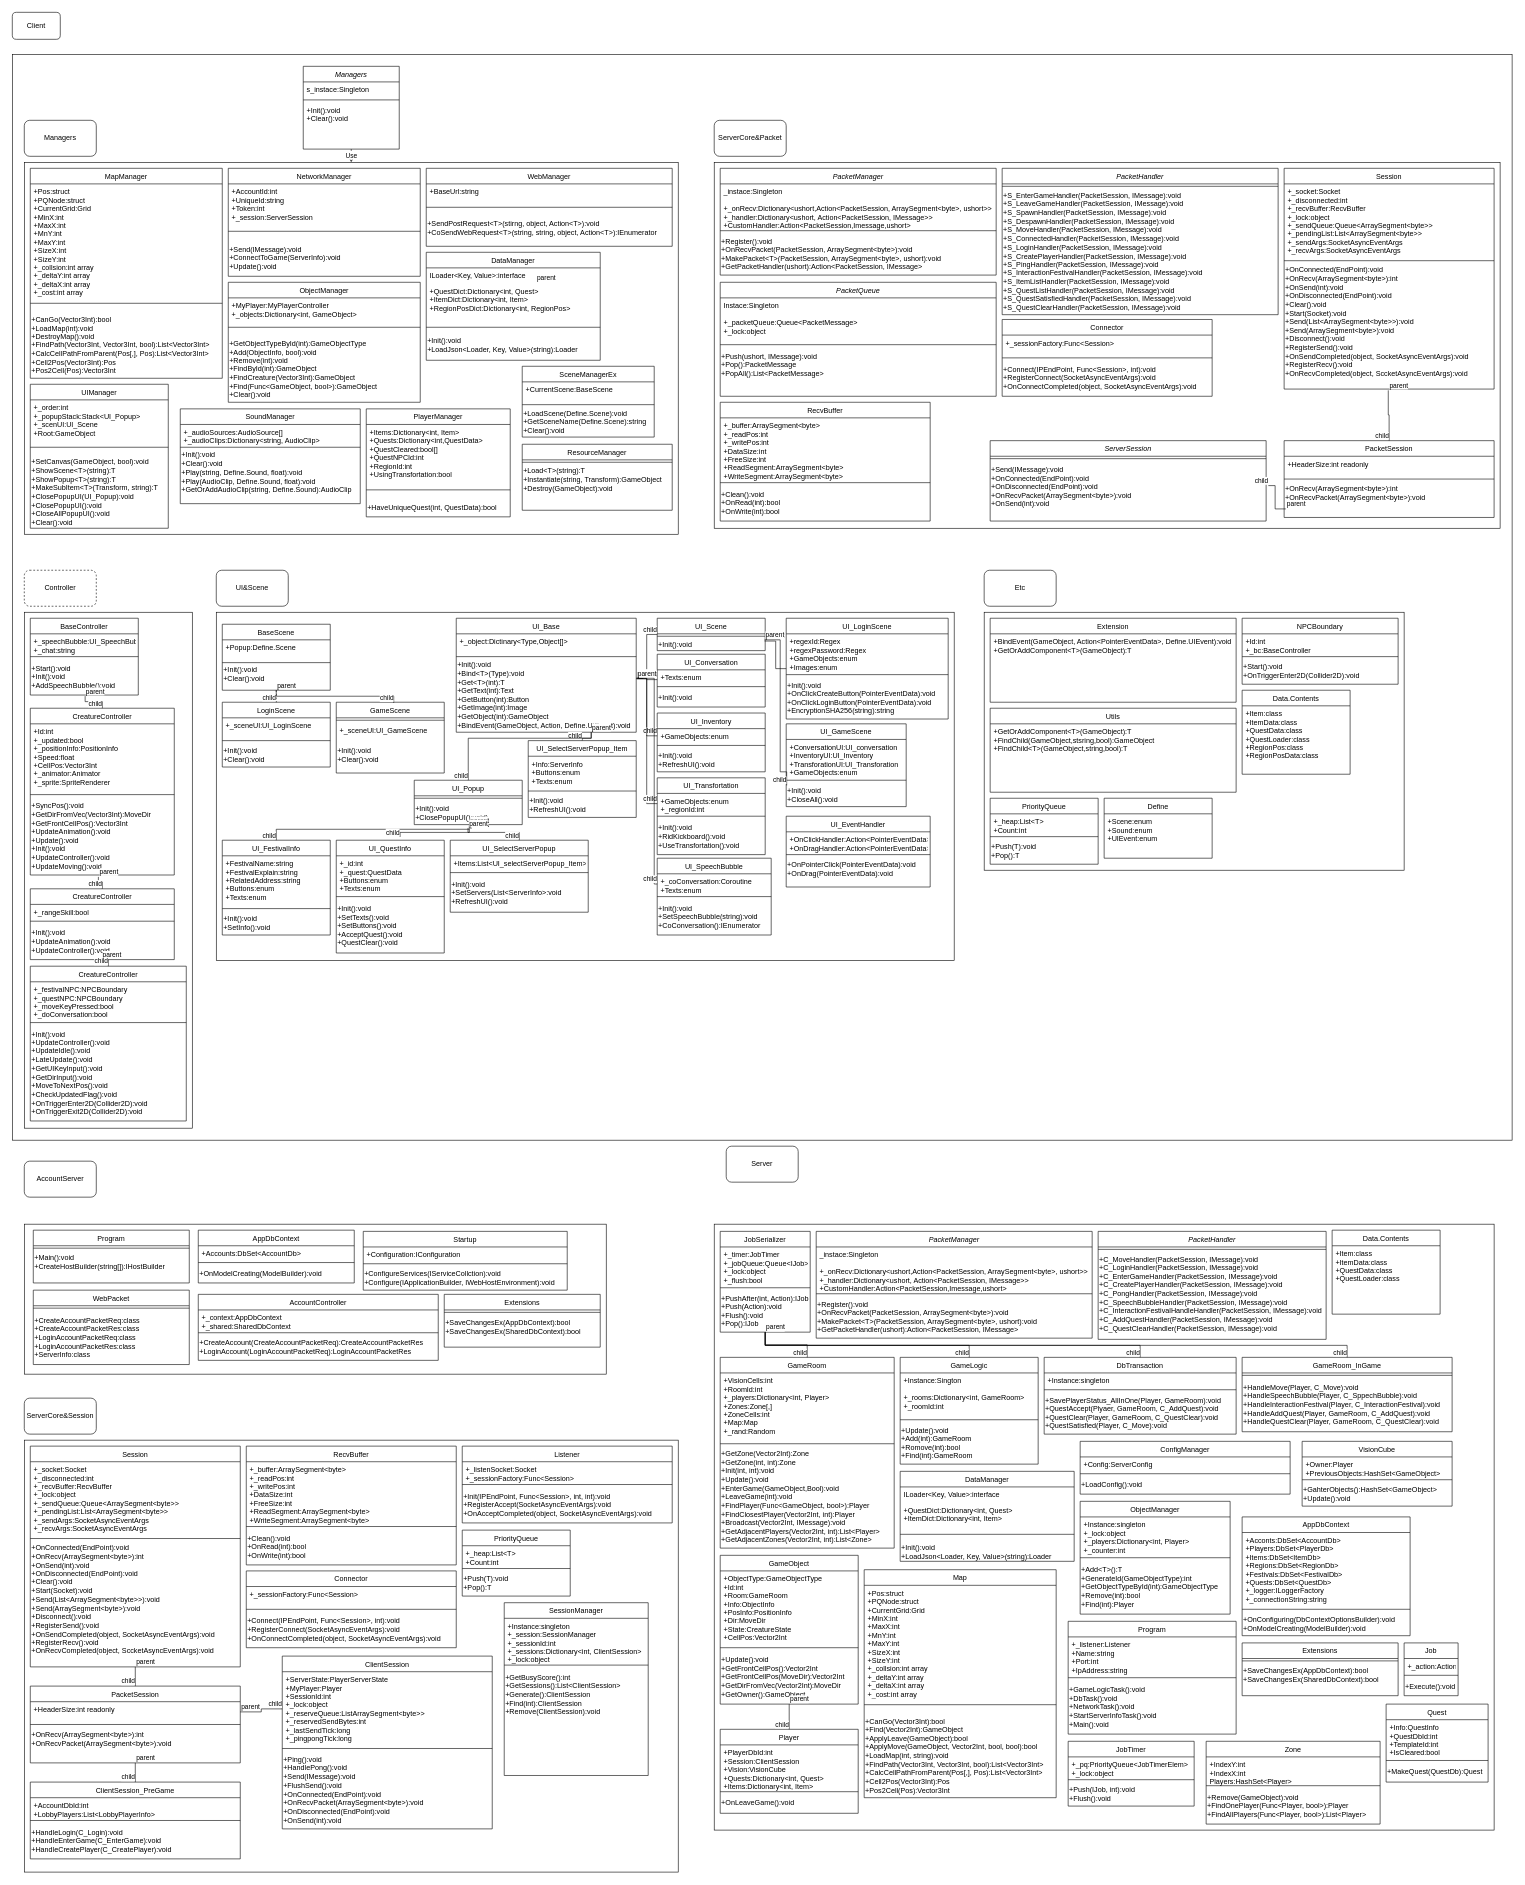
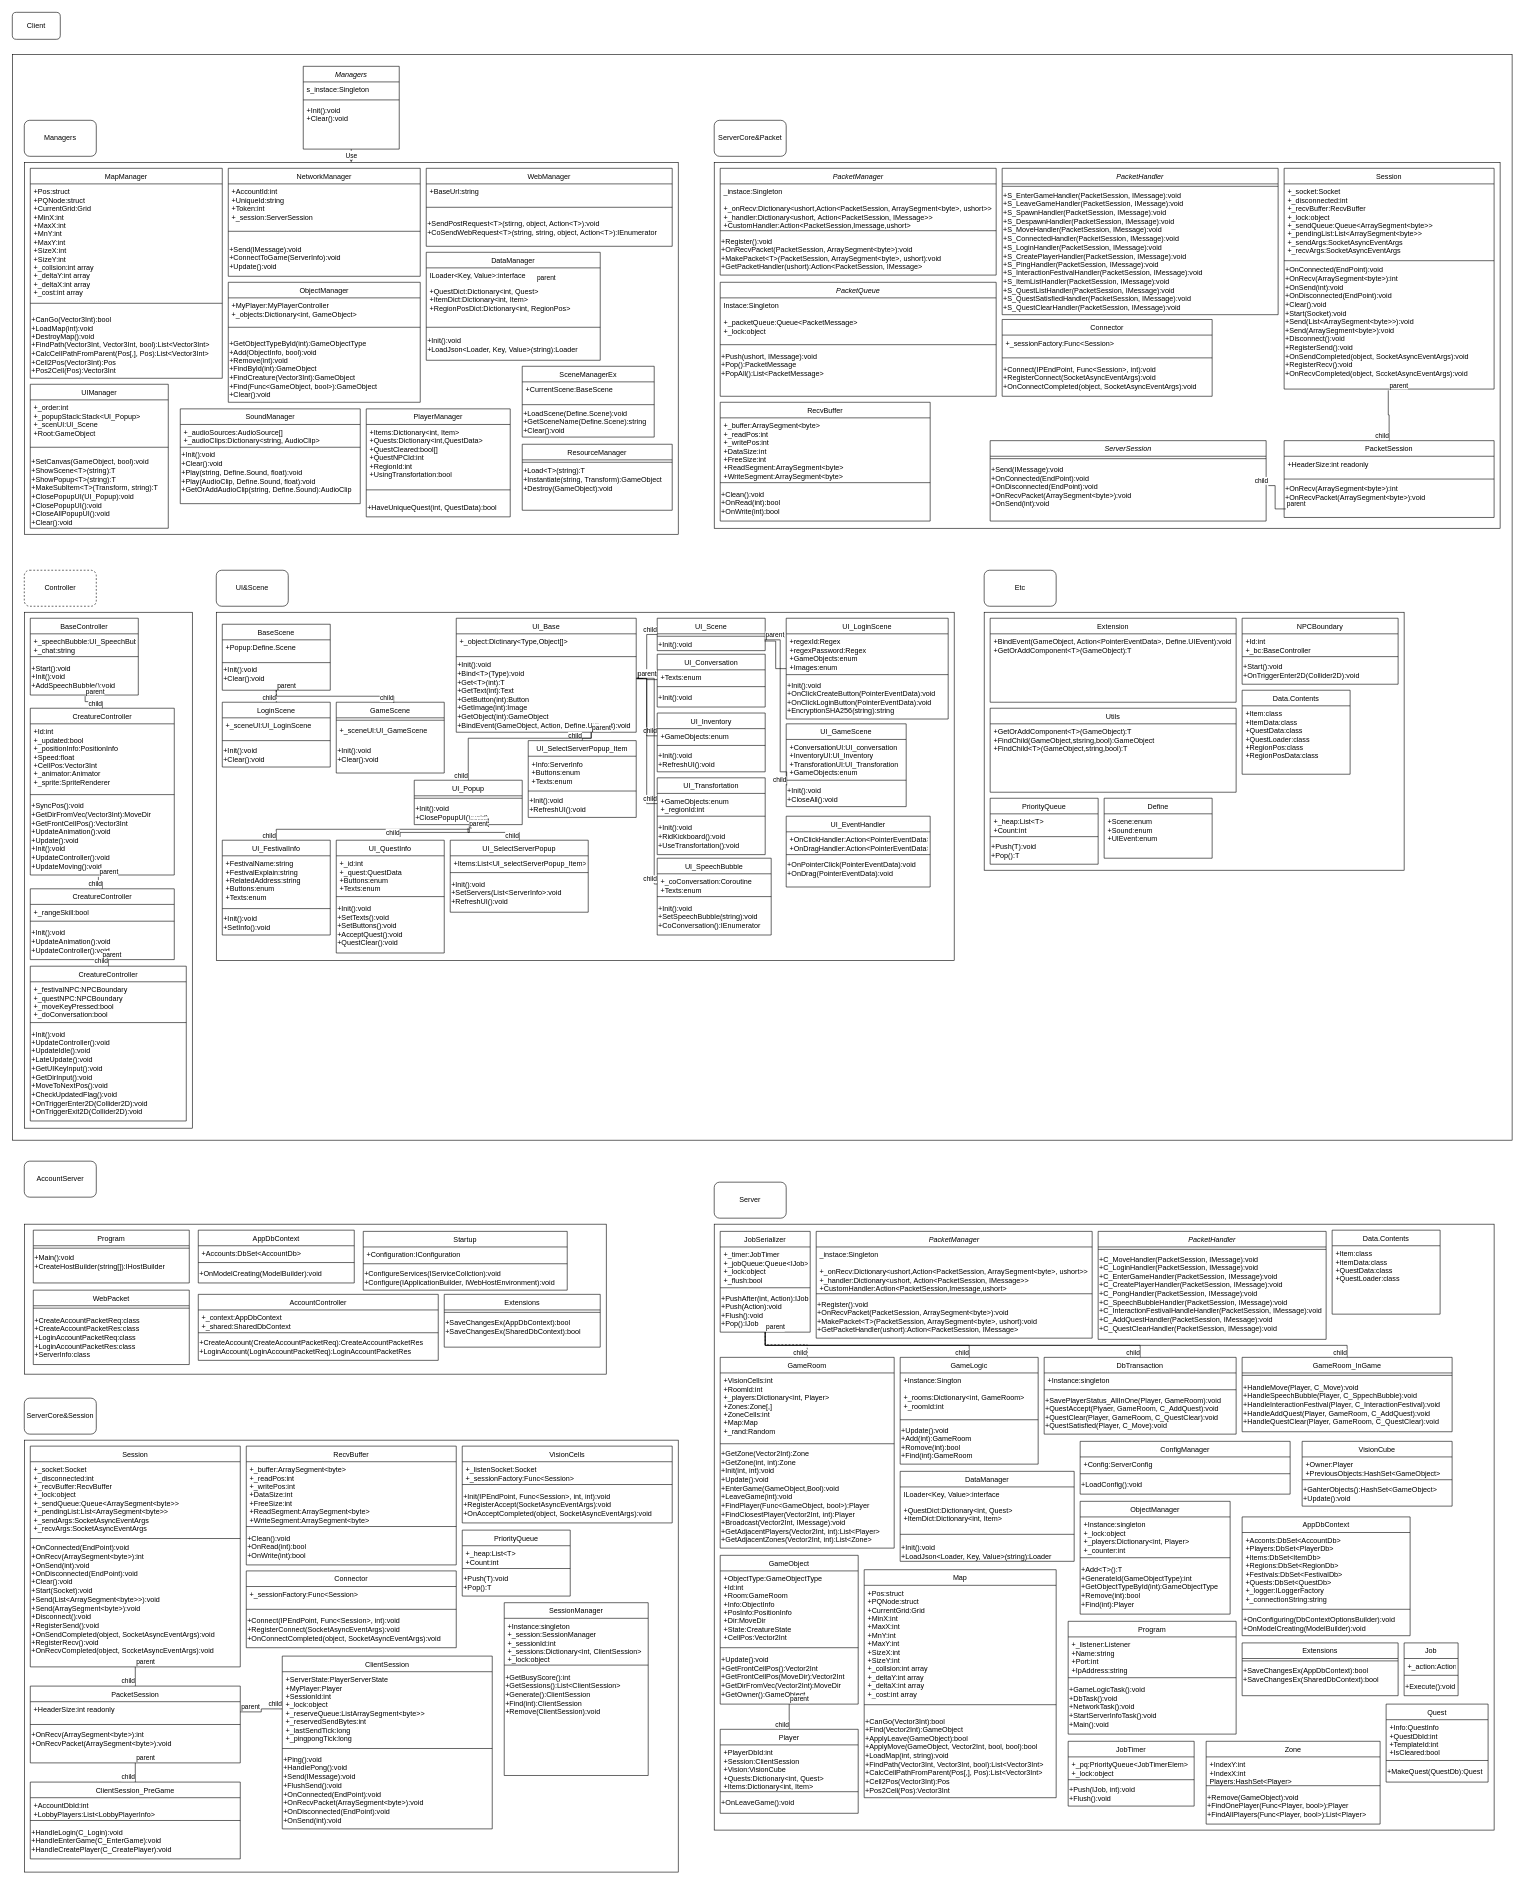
(762, 1164) -> (750, 1200)
(807, 1351) -> (807, 1351)
(567, 1454) -> (567, 1454)
